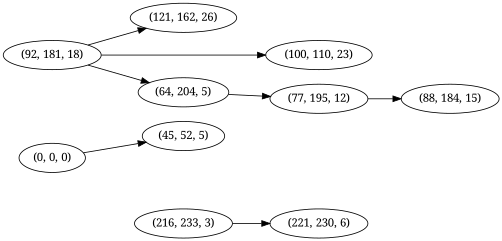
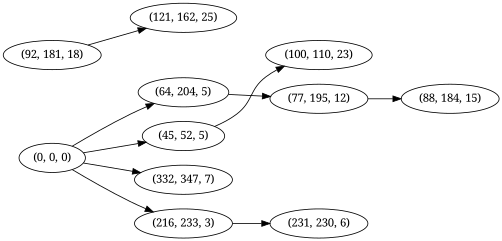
(183, 18) -> (183, 18)
(179, 55) -> (248, 101)
(115, 73) -> (109, 125)
none -> (183, 180)
none -> (108, 190)
(319, 223) -> (319, 223)
